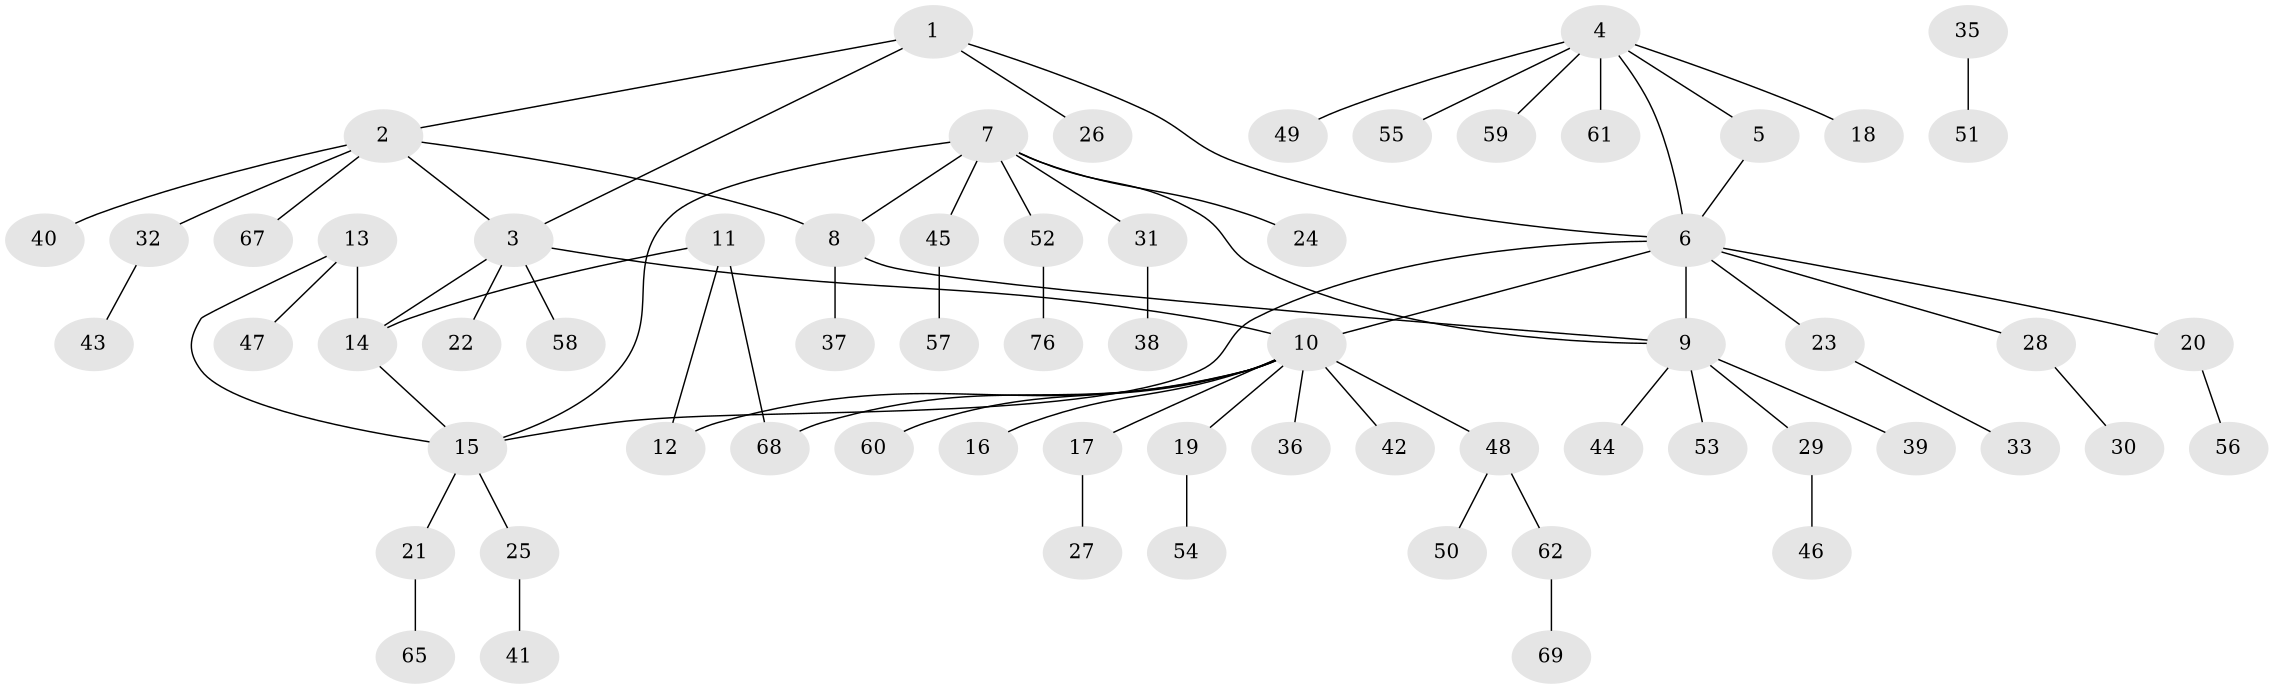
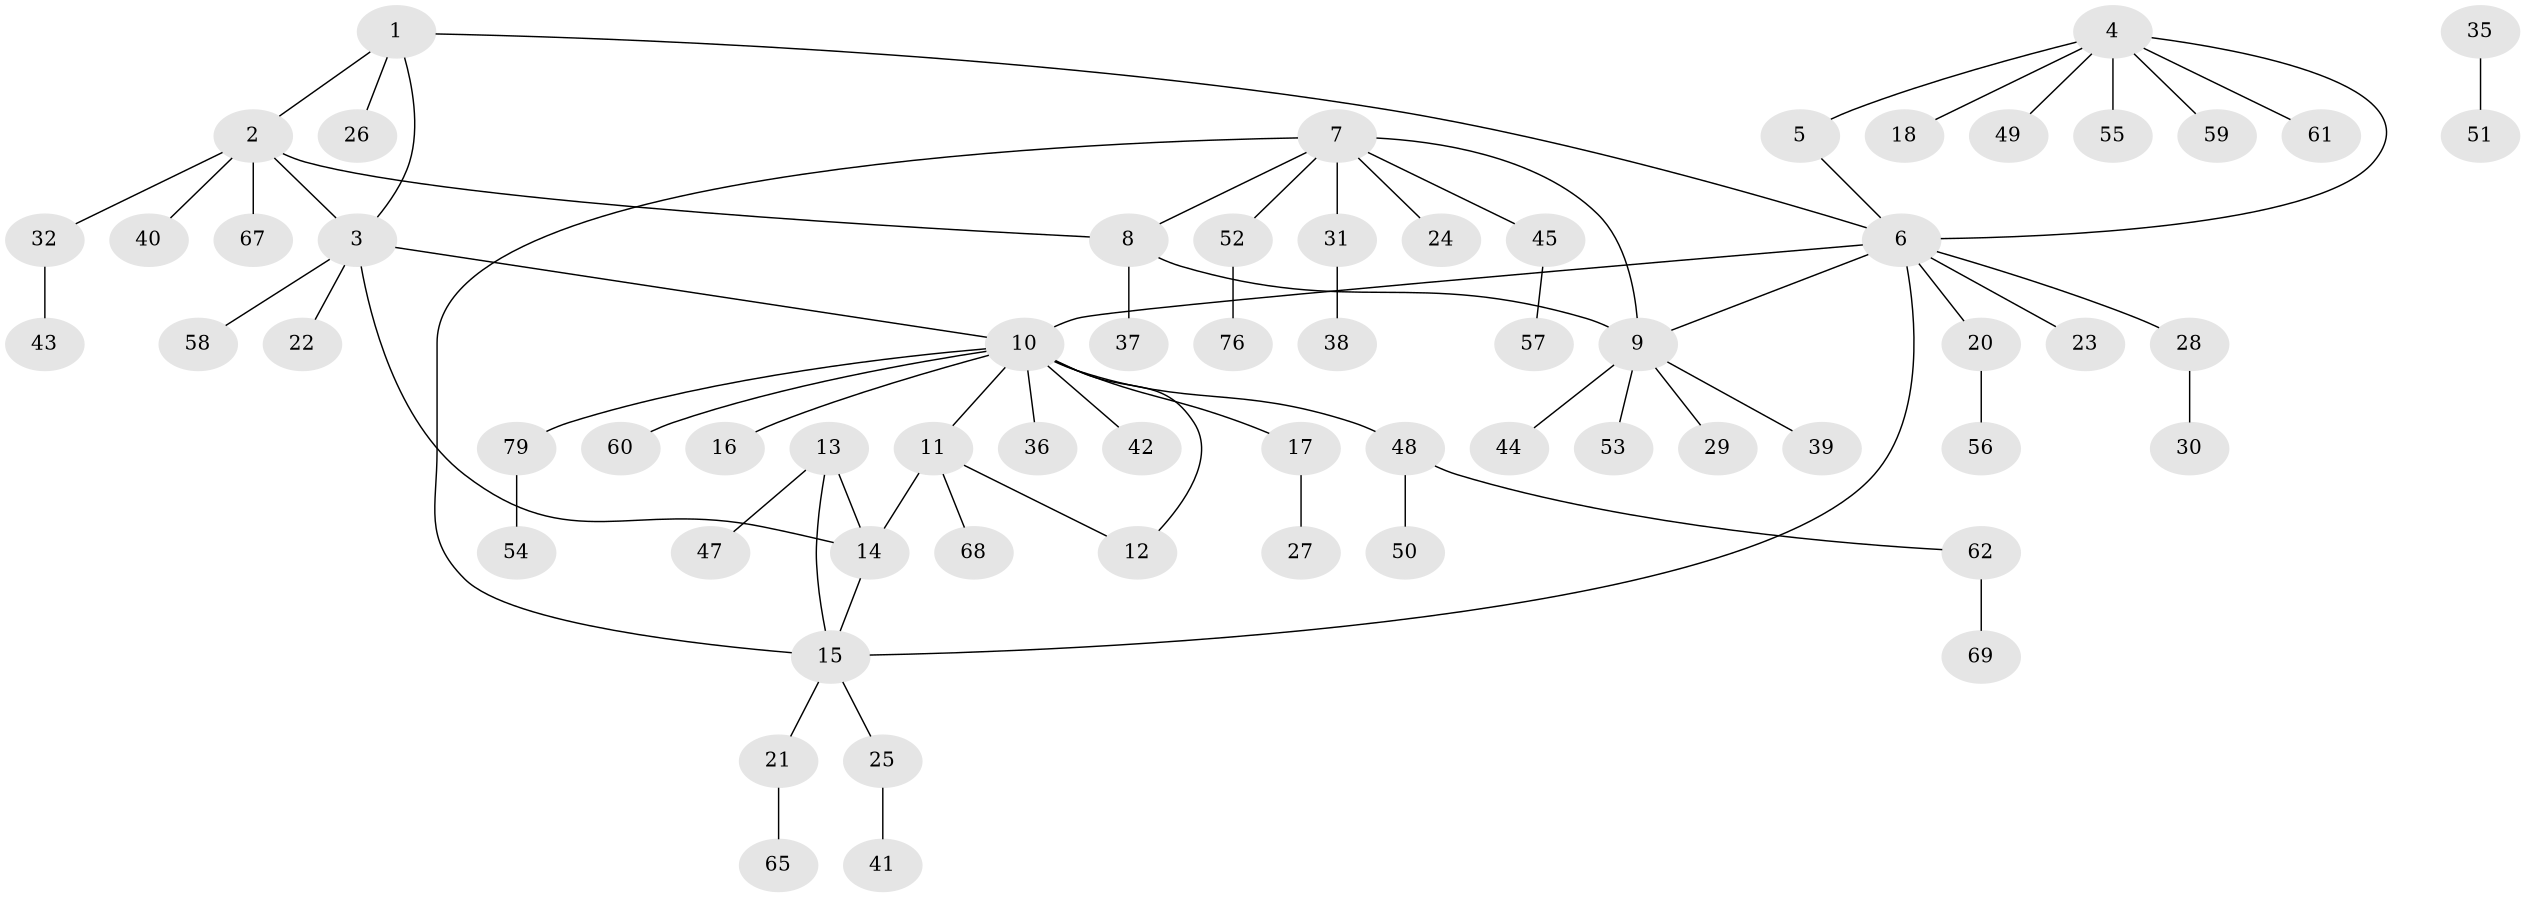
(1038, 395) -> (979, 397)
(1187, 449) -> (517, 449)
(2020, 449) -> none
(1812, 553) -> none
